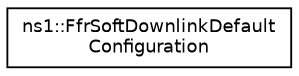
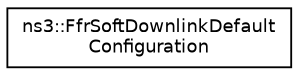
(149, 38) -> (149, 38)
